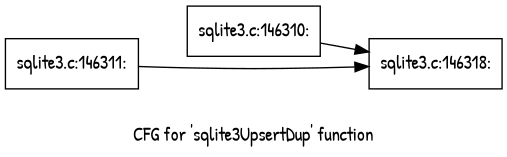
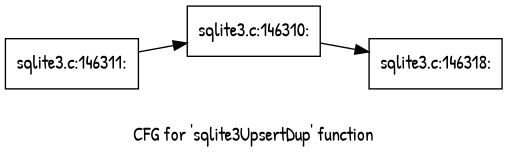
(247, 69) -> (156, 49)
